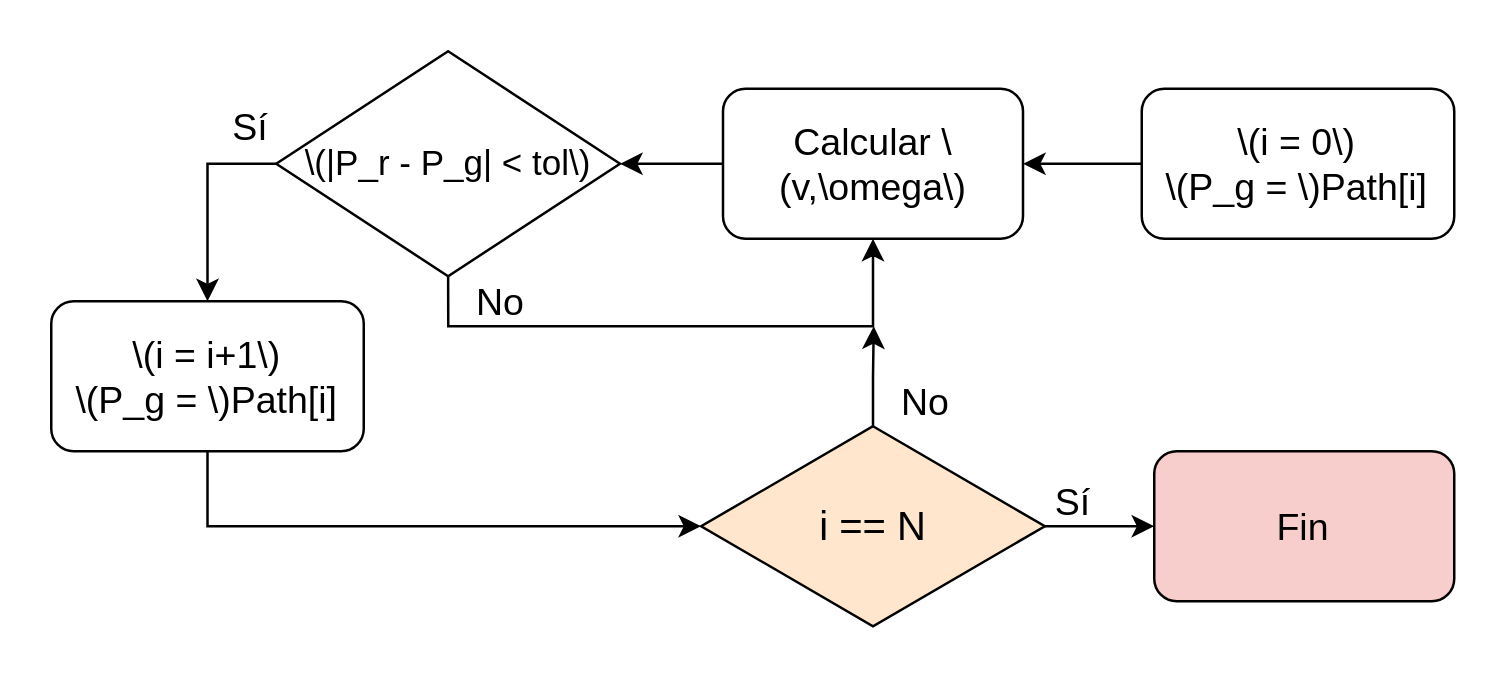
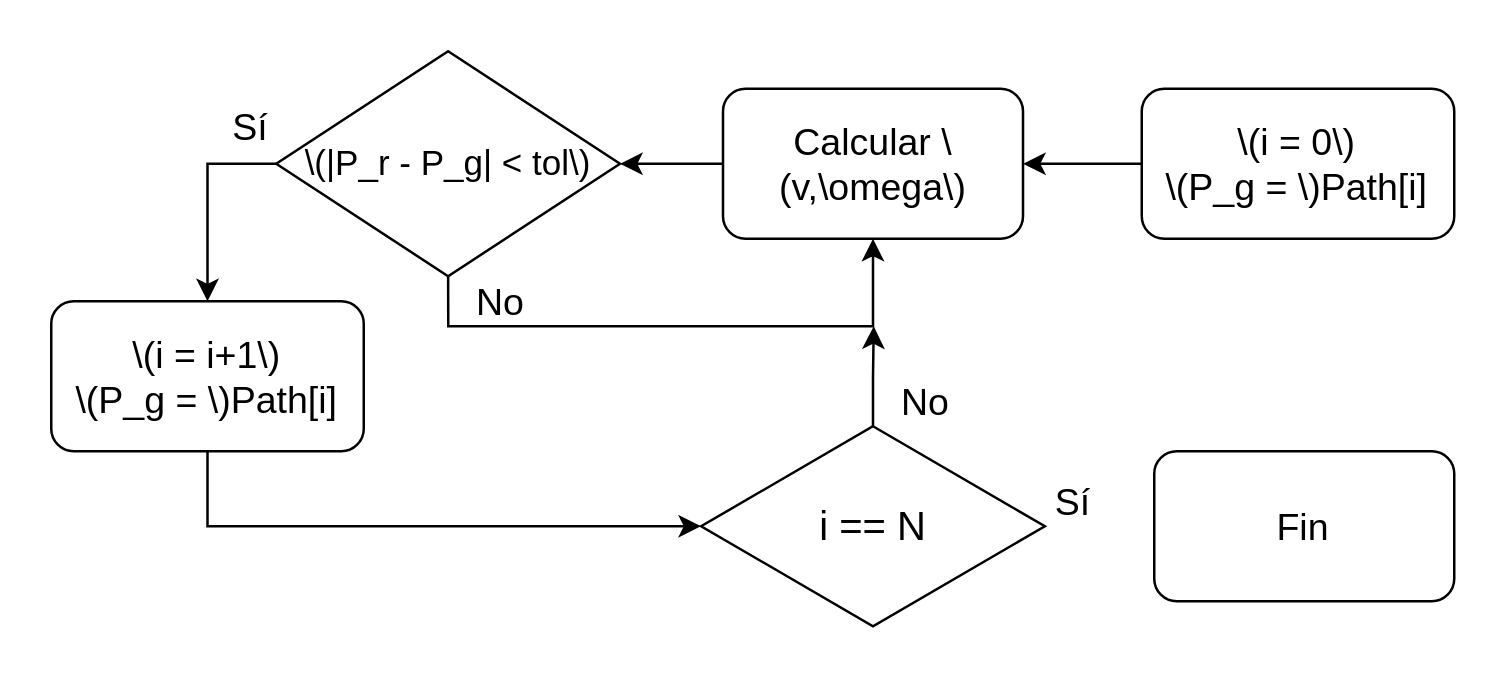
(873, 526) -> (873, 526)
(1091, 526) -> none
(1304, 526) -> (1304, 526)
